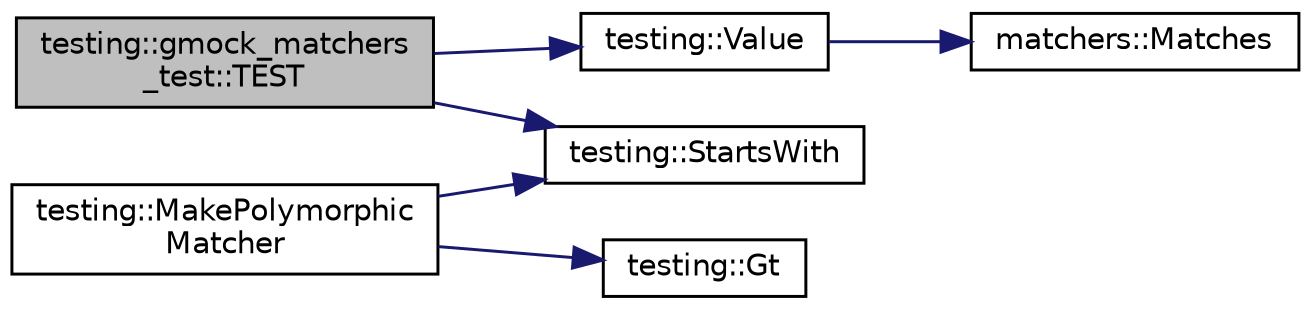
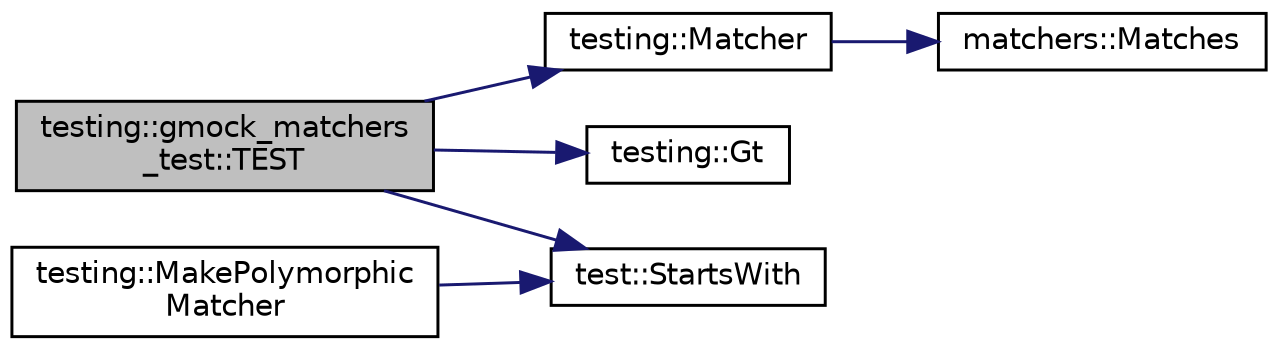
(705, 42) -> (688, 42)
(705, 155) -> (688, 277)
(505, 252) -> (495, 151)
